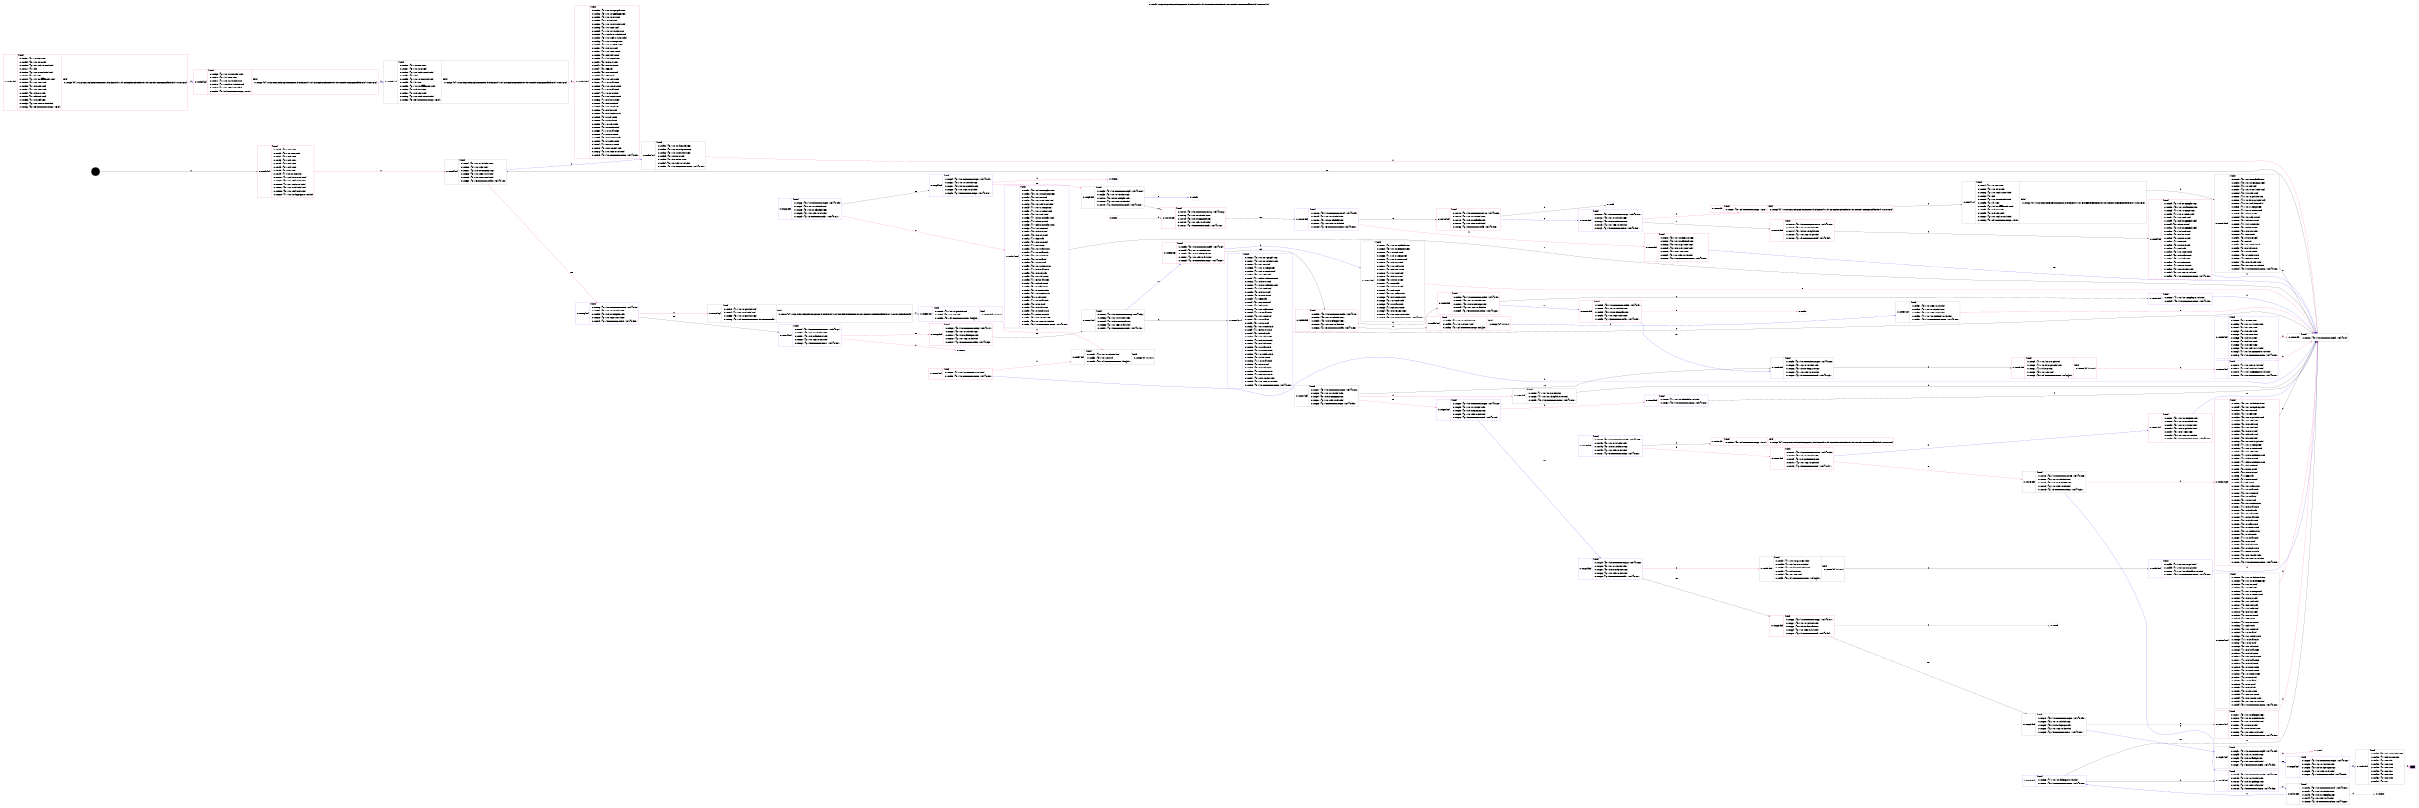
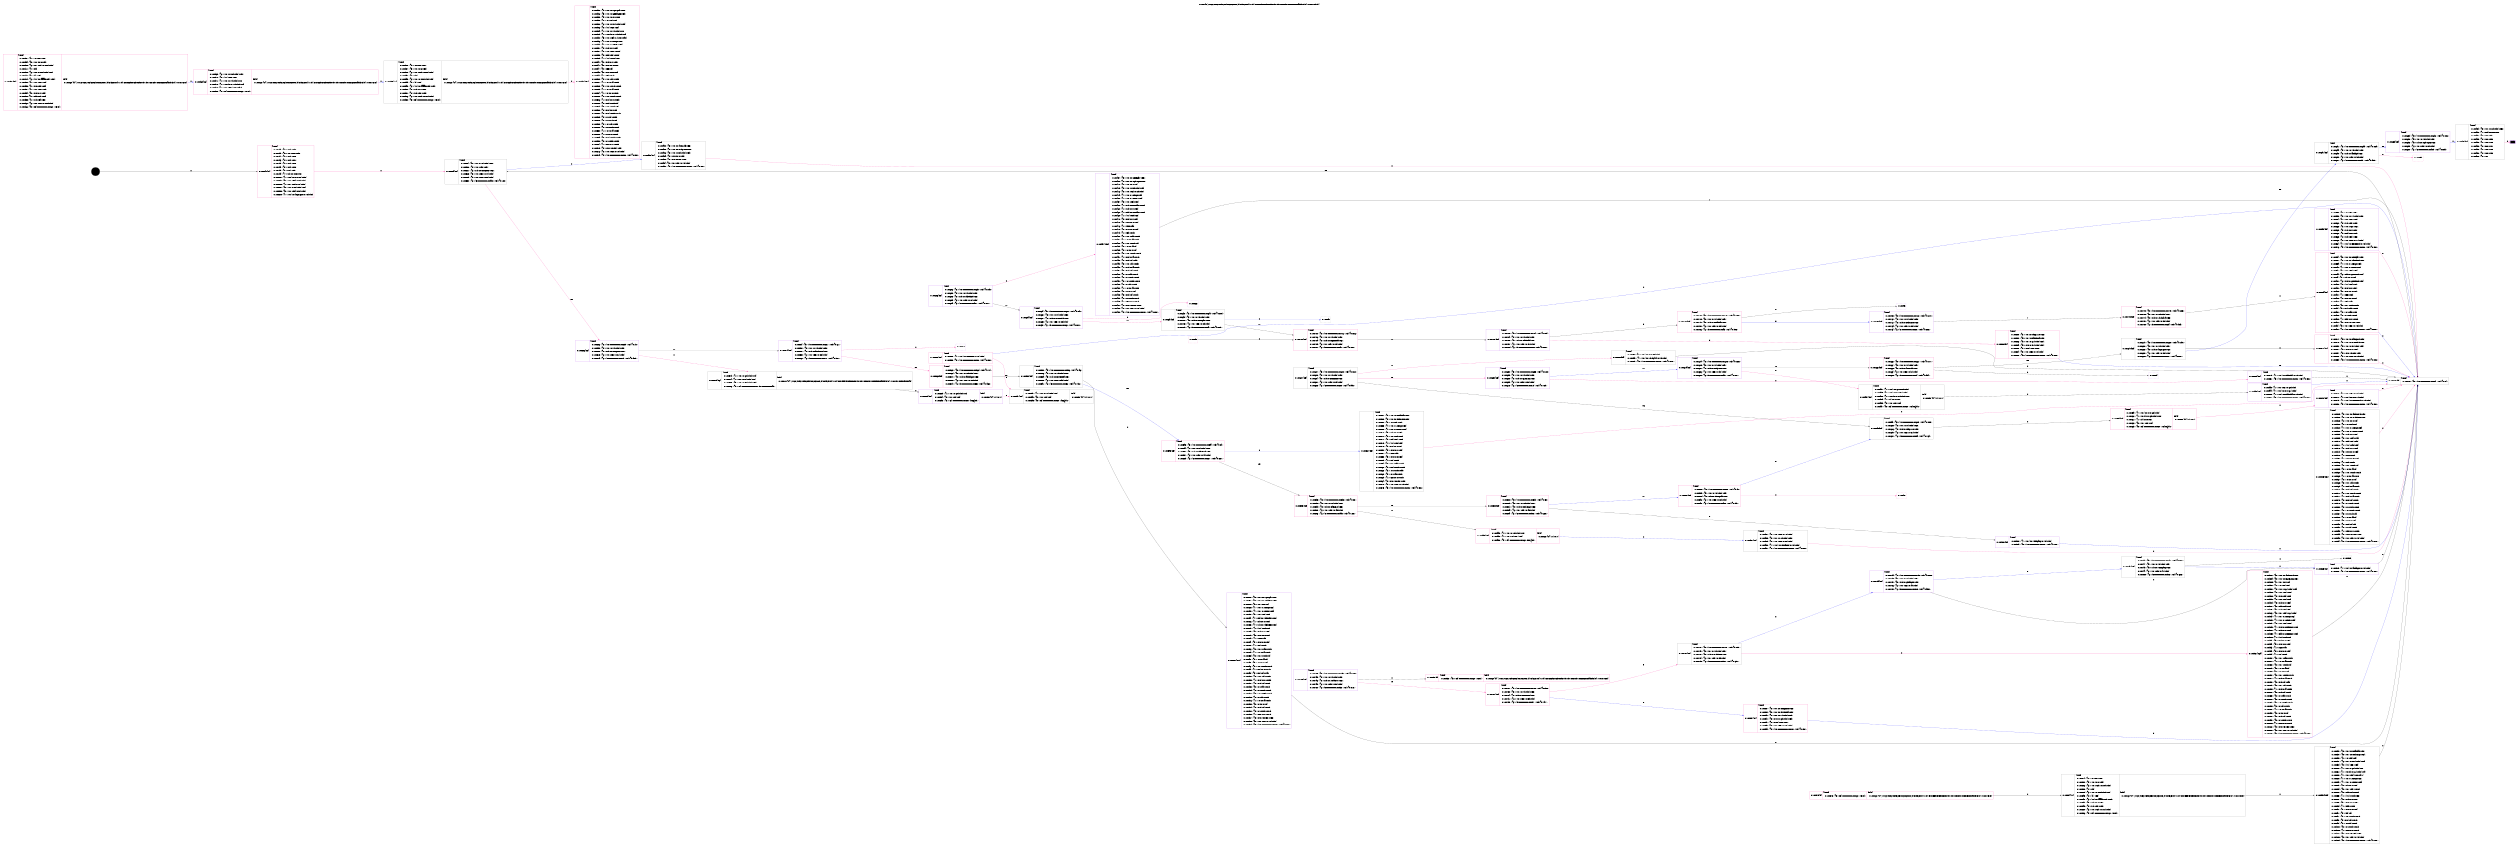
(1690, 216) -> none
(2150, 781) -> (2129, 622)
